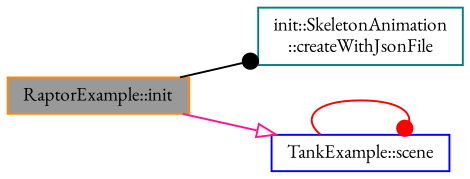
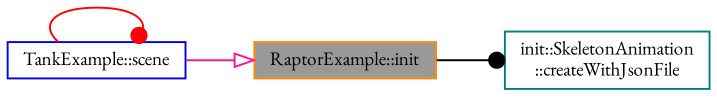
(220, 122) -> (210, 60)
